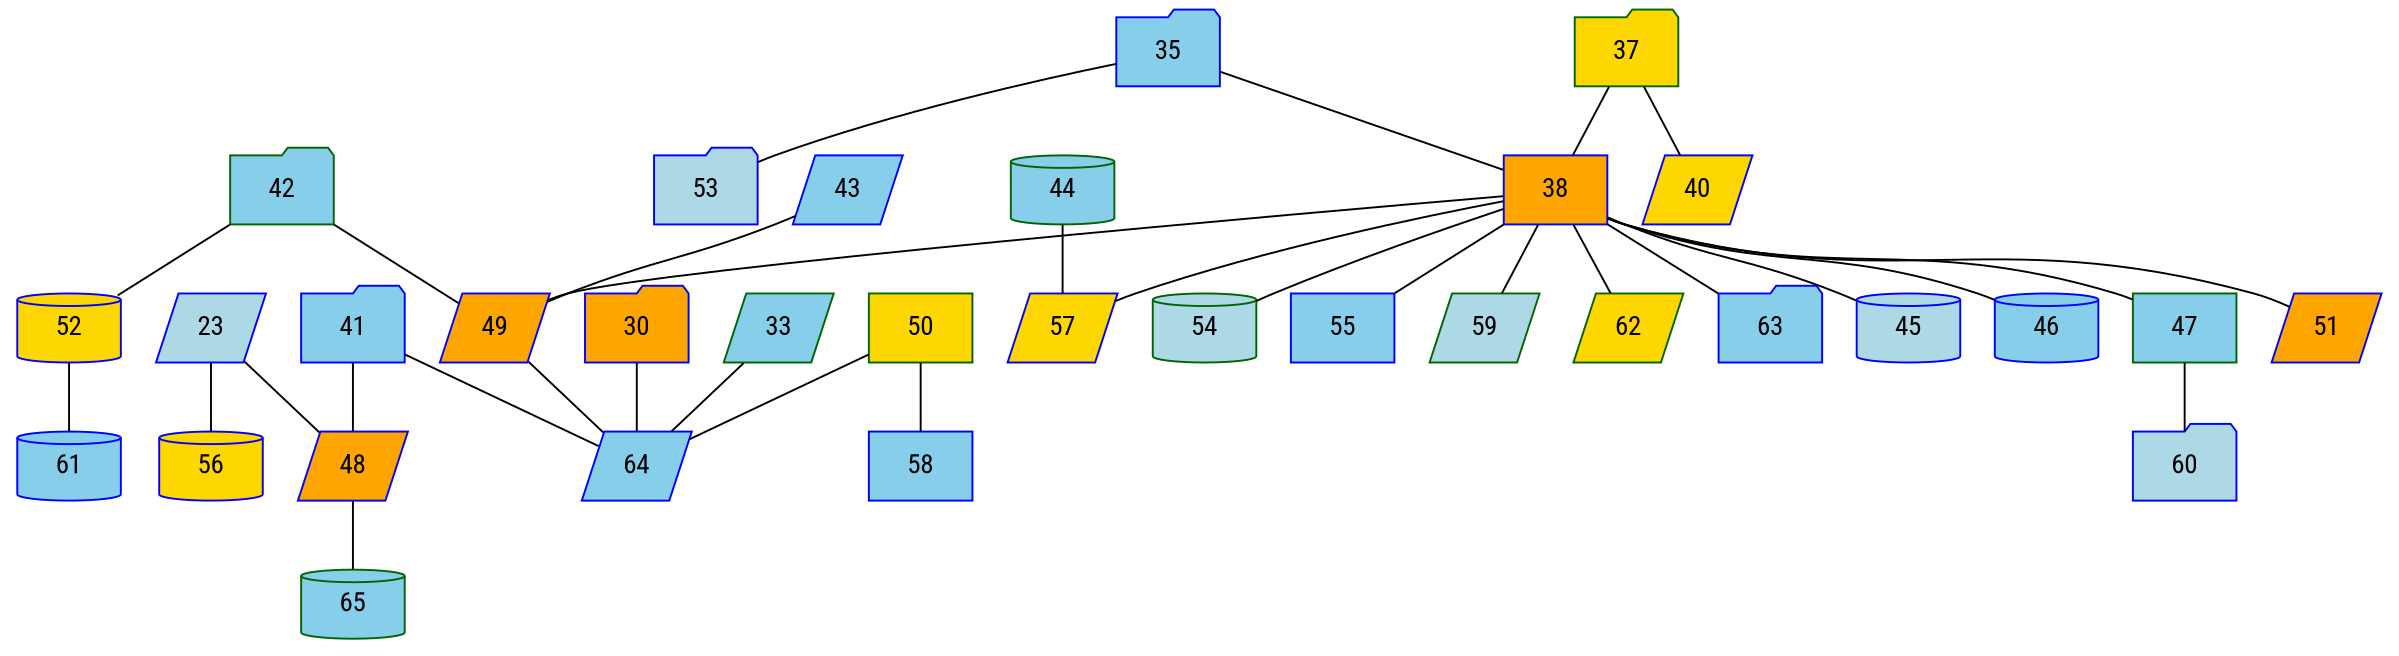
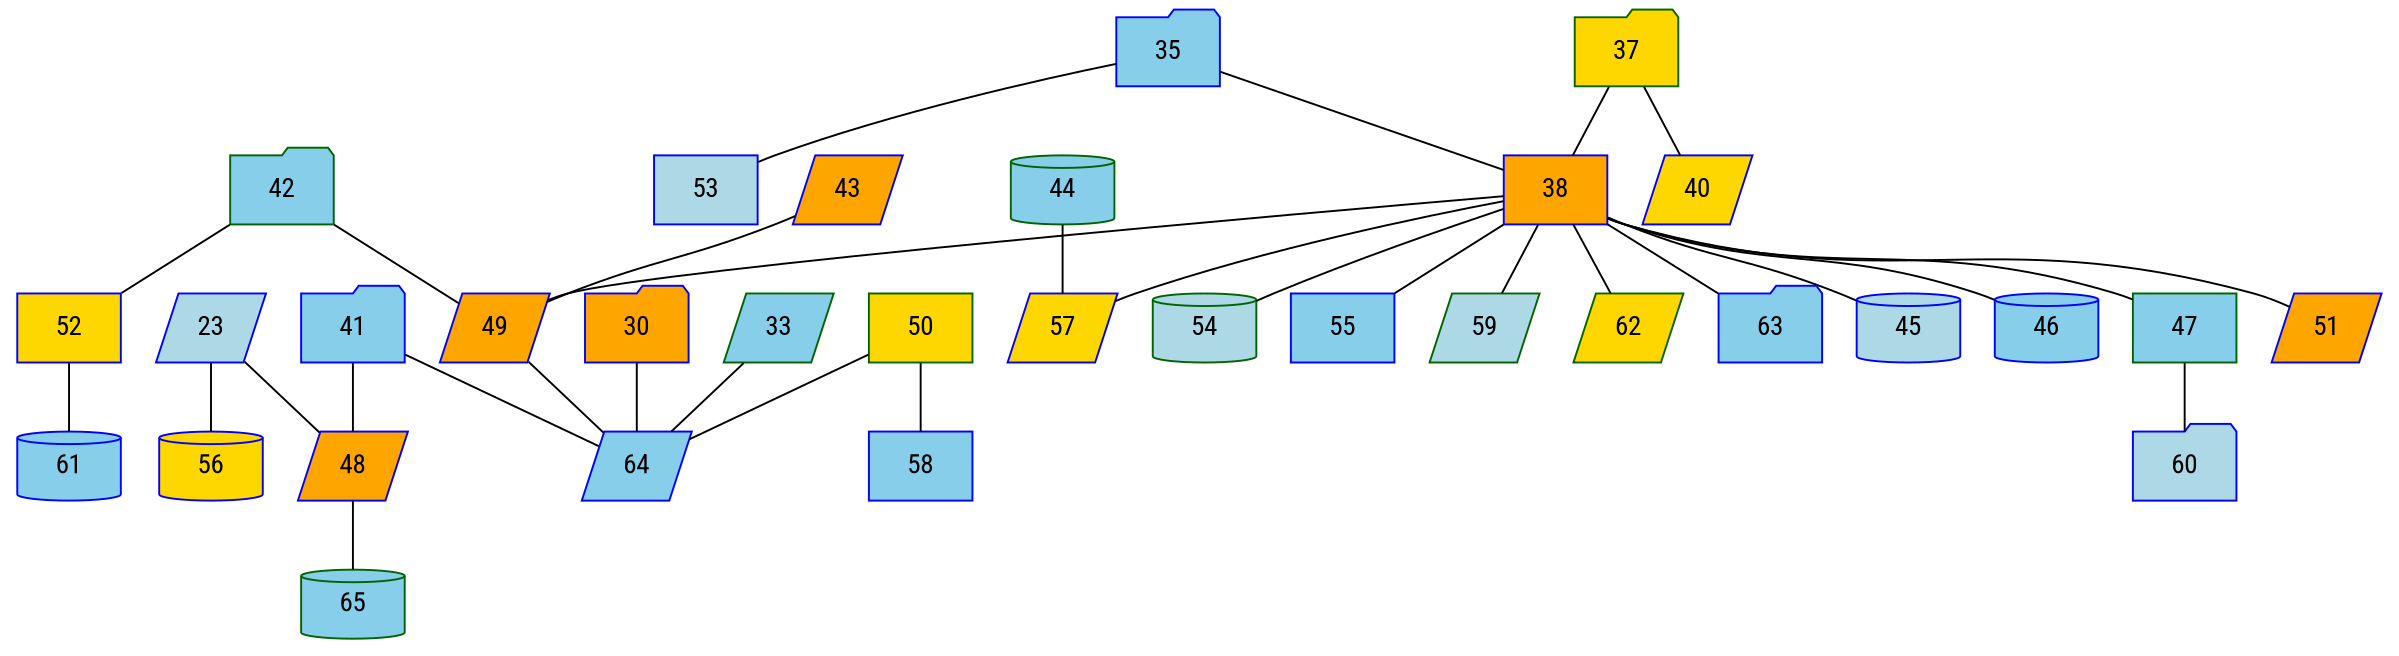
(706, 190) -> (706, 190)
(848, 190) -> (848, 190)
(69, 328) -> (69, 328)
